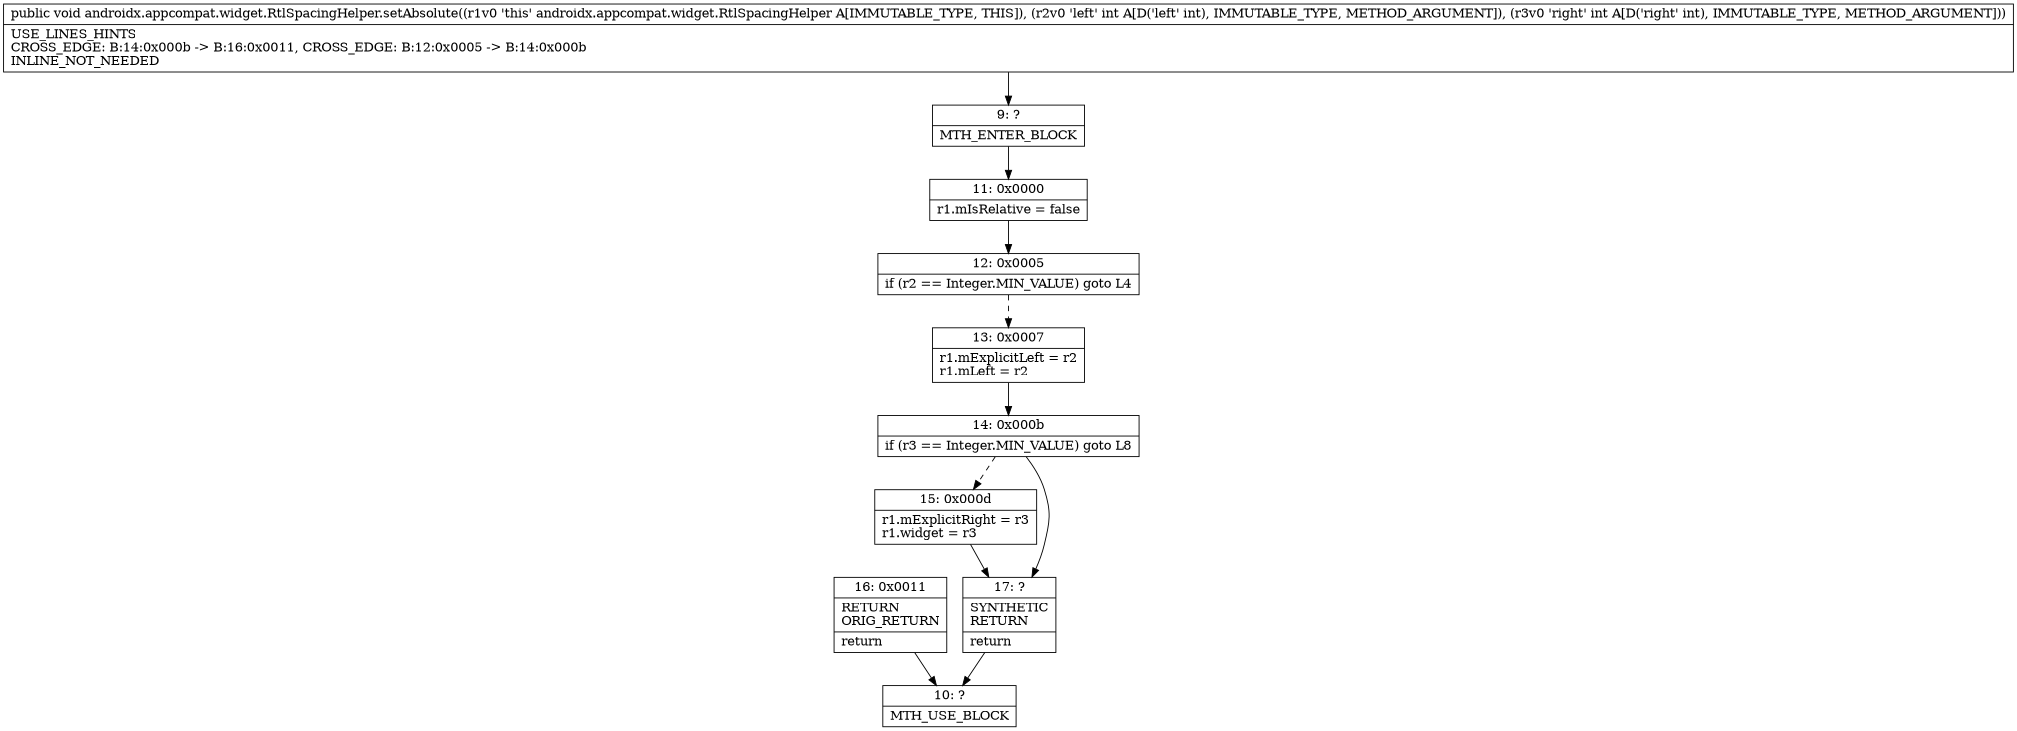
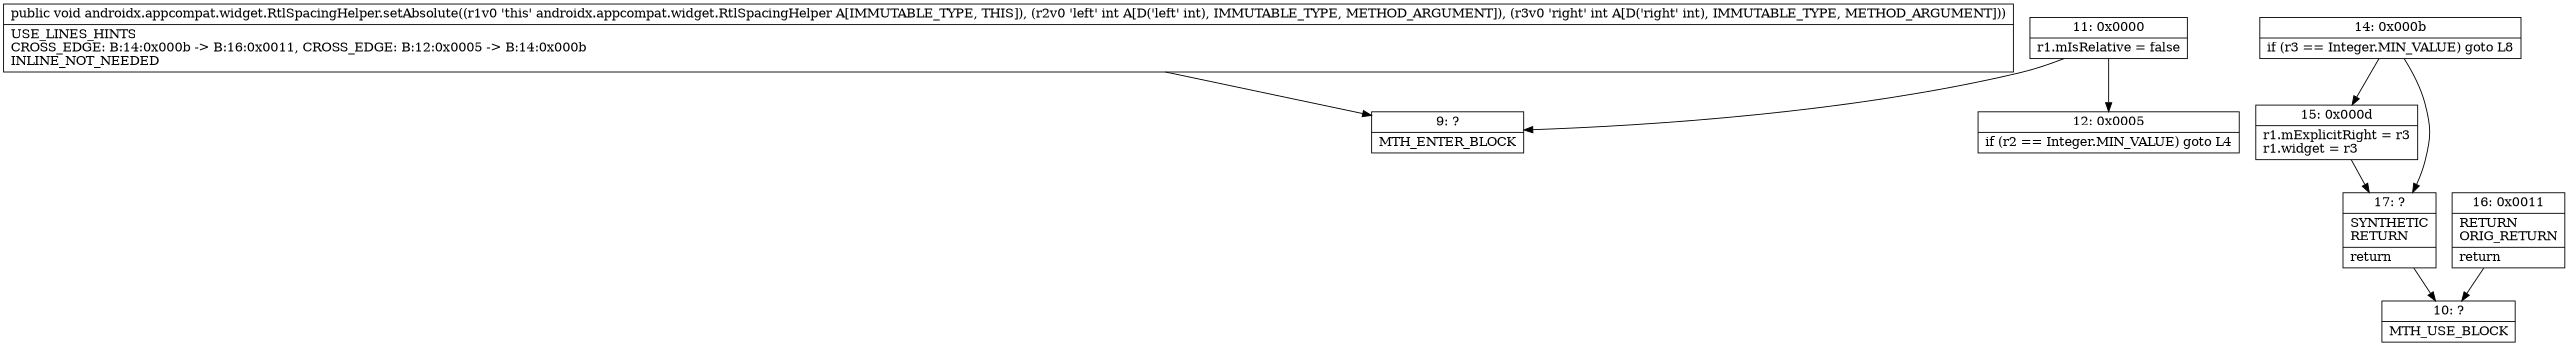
(1008, 158) -> (1801, 110)
(1008, 355) -> none
(987, 469) -> (2368, 78)
